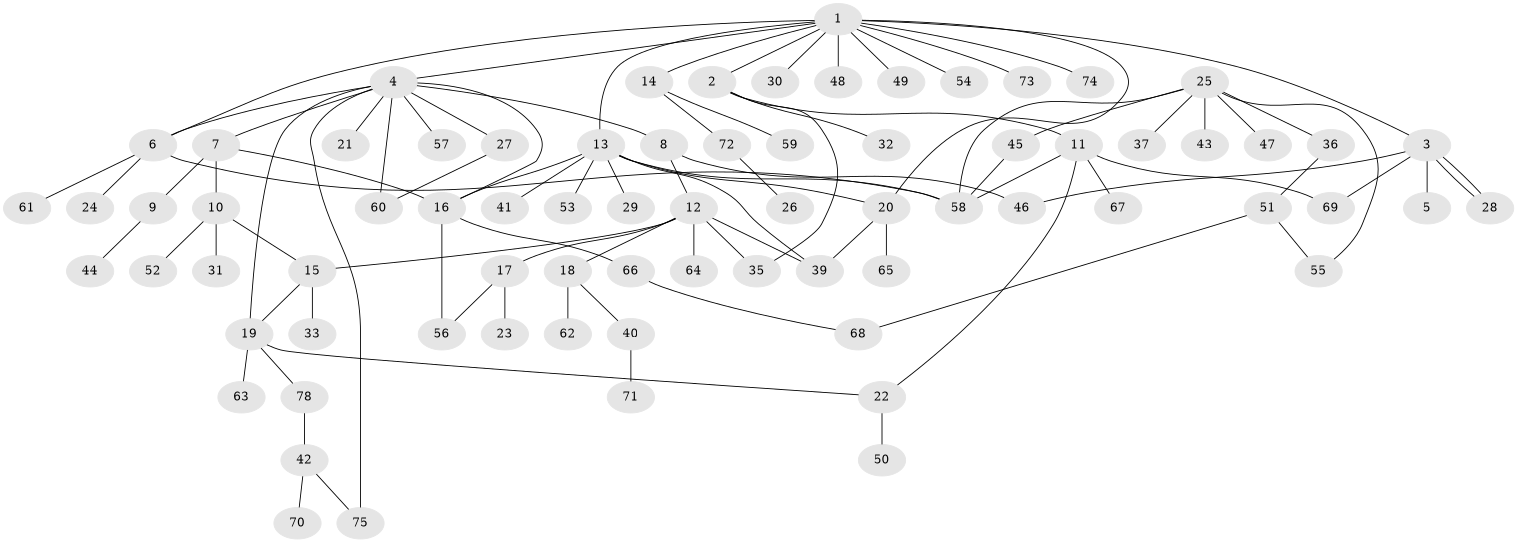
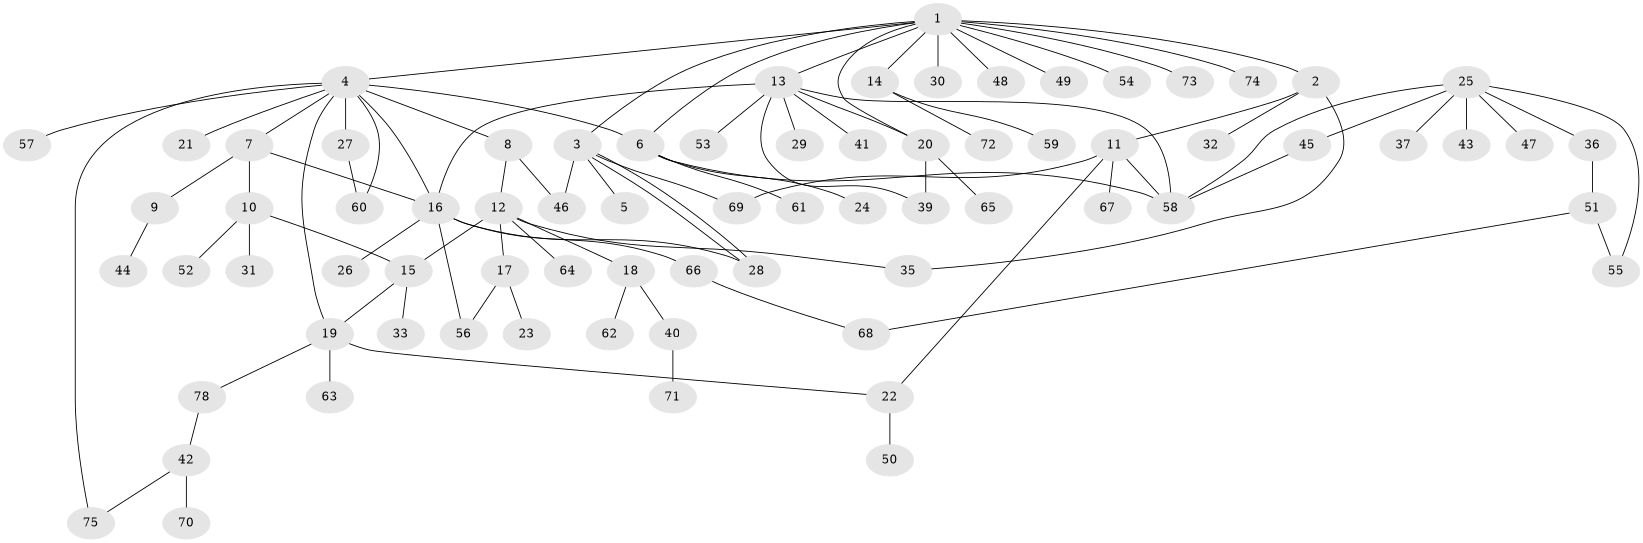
(759, 177) -> (391, 240)
none -> (596, 240)
(757, 240) -> none
